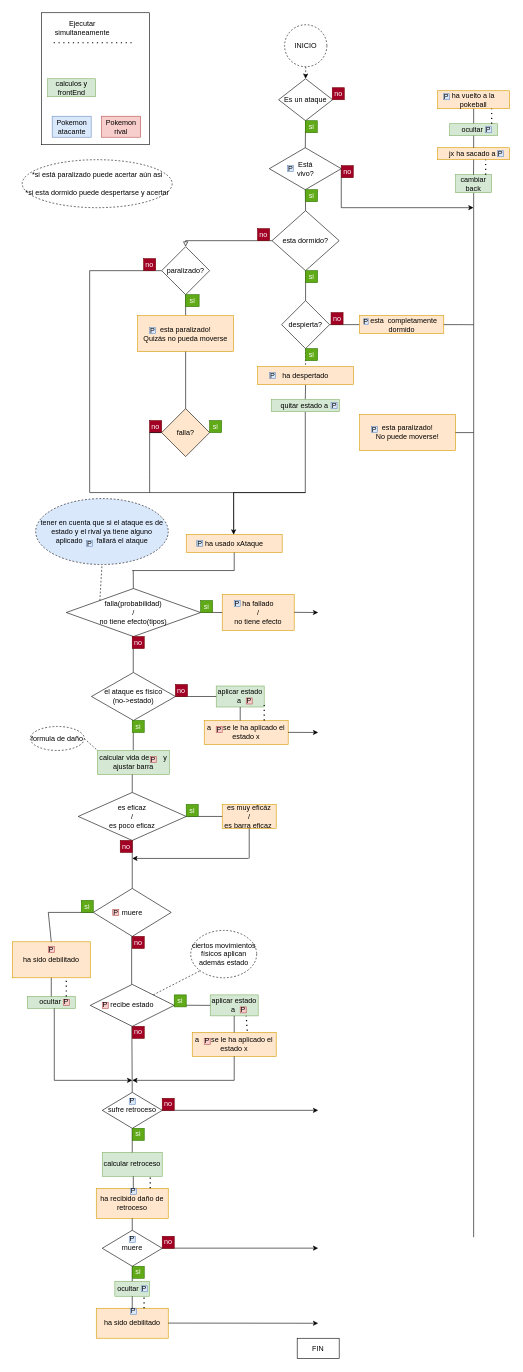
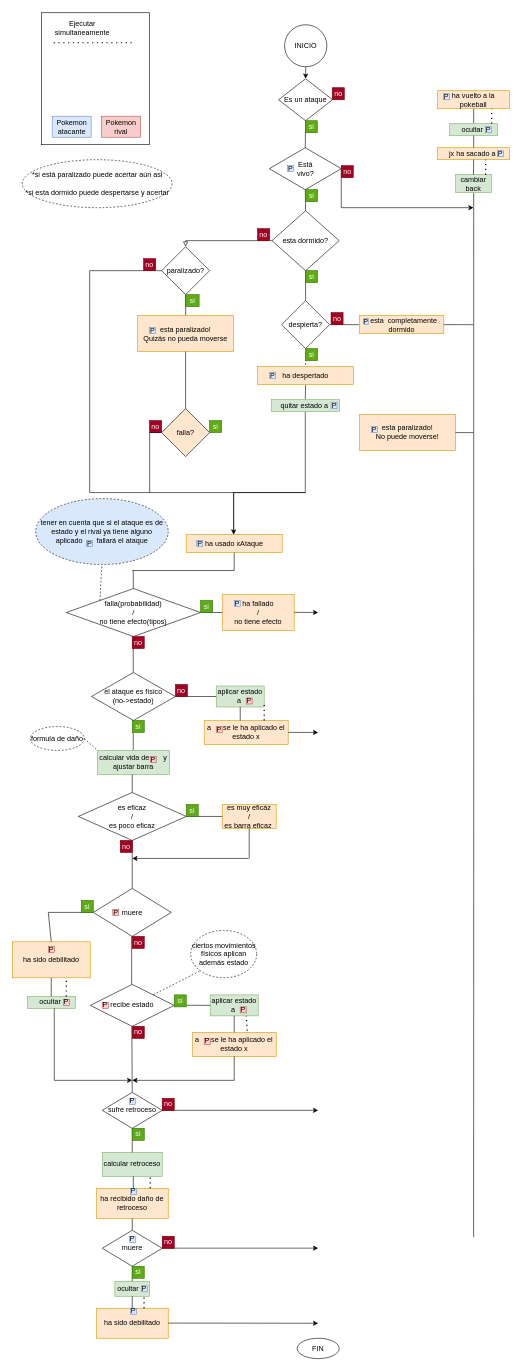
(306, 45) -> (306, 45)
(306, 70) -> (306, 70)
(72, 87) -> none
(318, 1349) -> (318, 1349)
